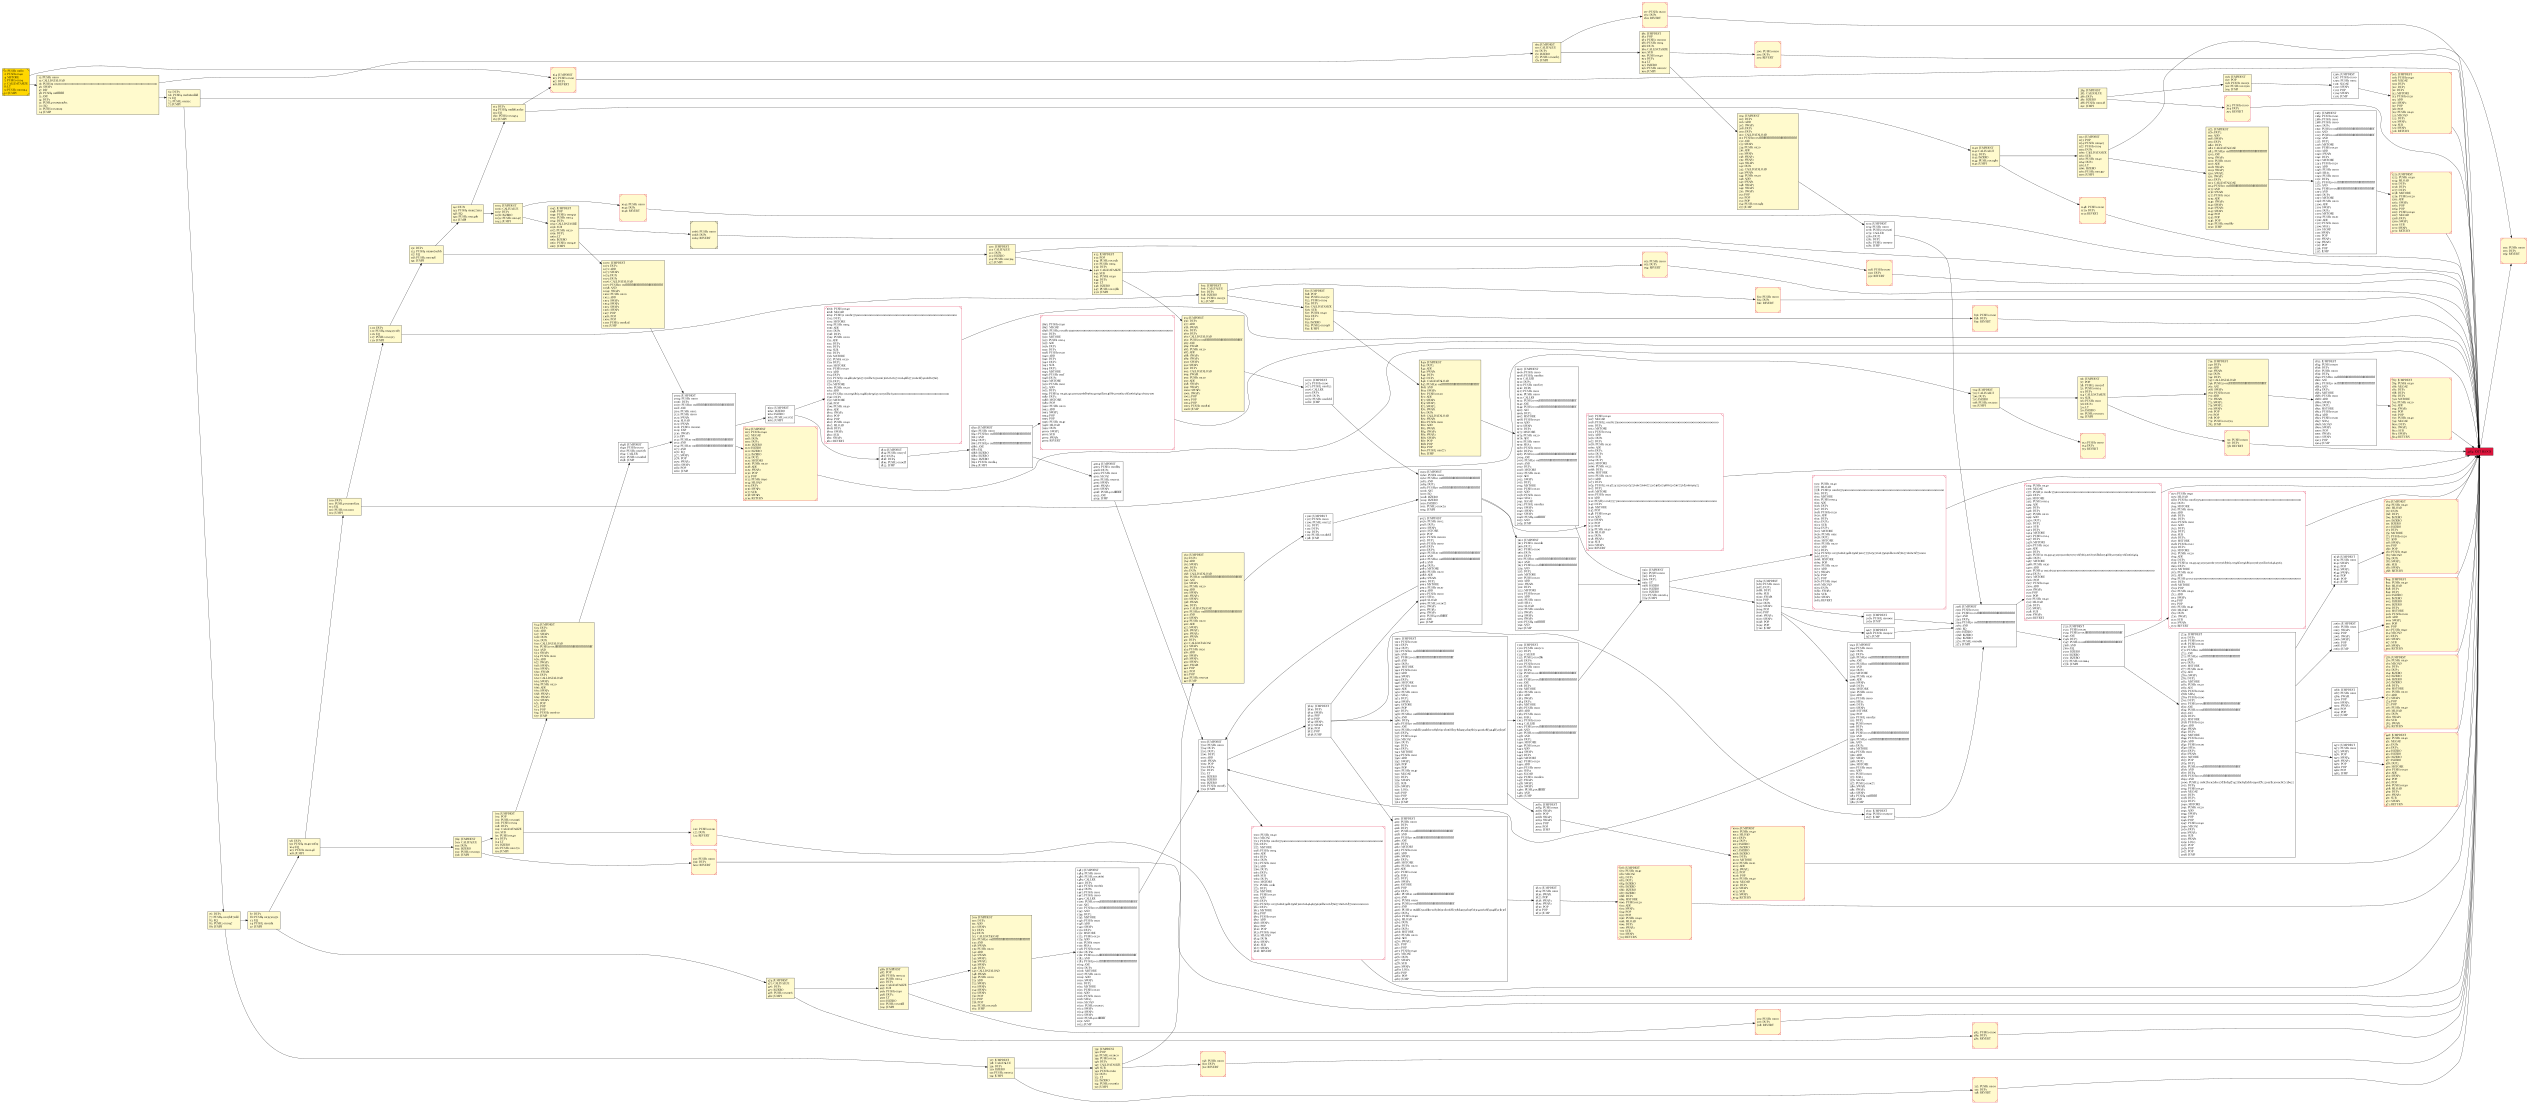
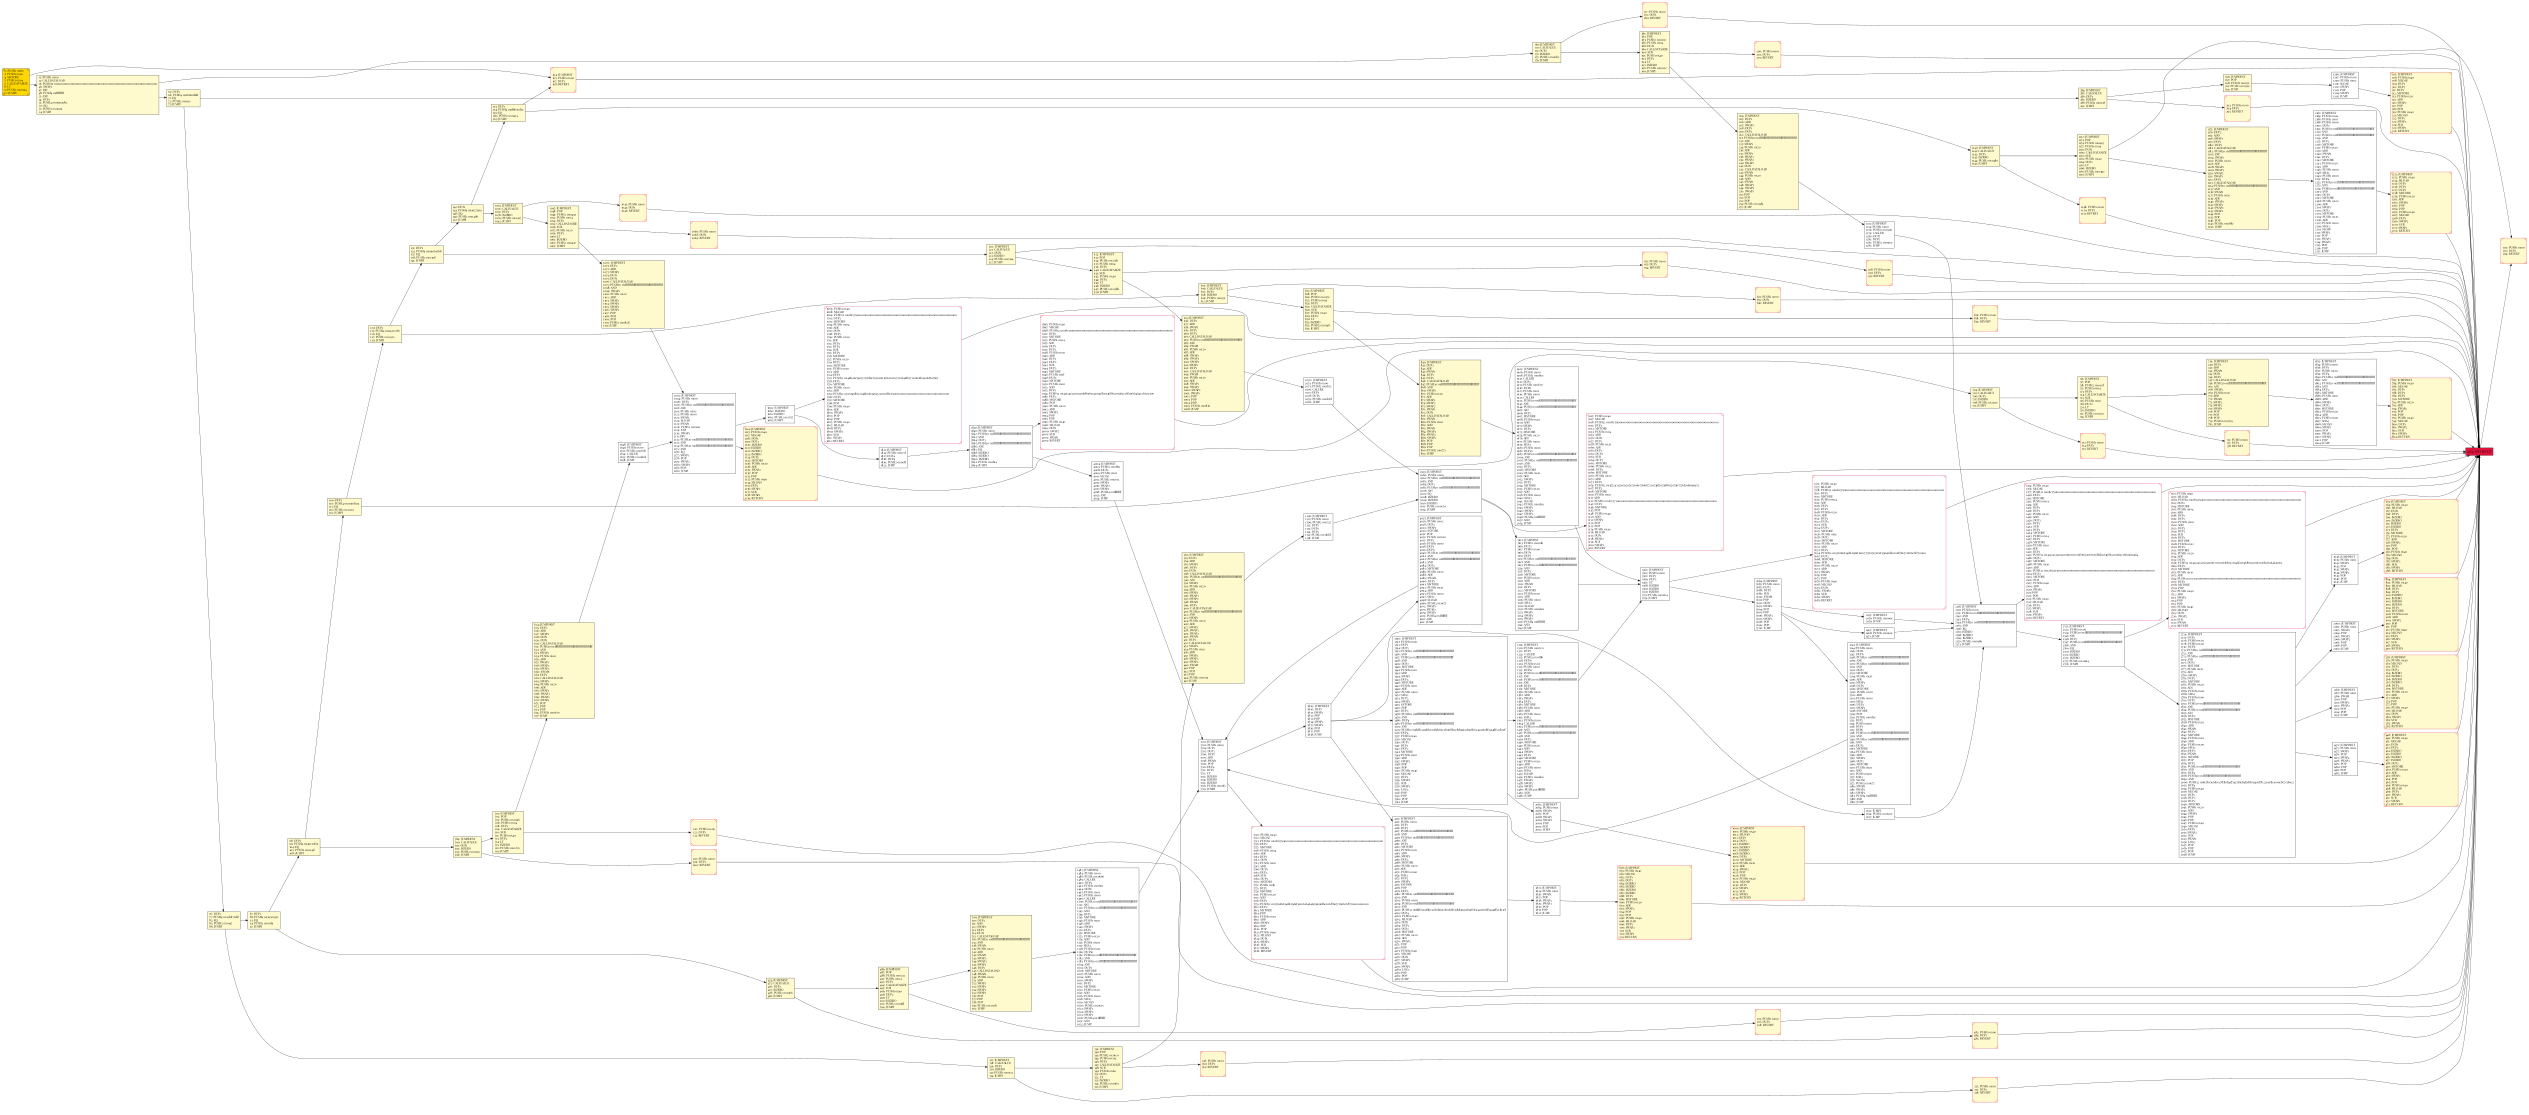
(704, 235) -> (704, 235)
none -> (2284, 461)
(1879, 814) -> (1879, 814)
(704, 832) -> (704, 832)
